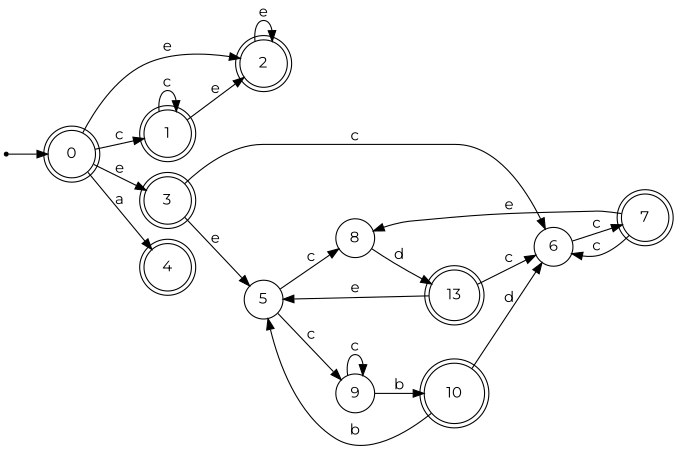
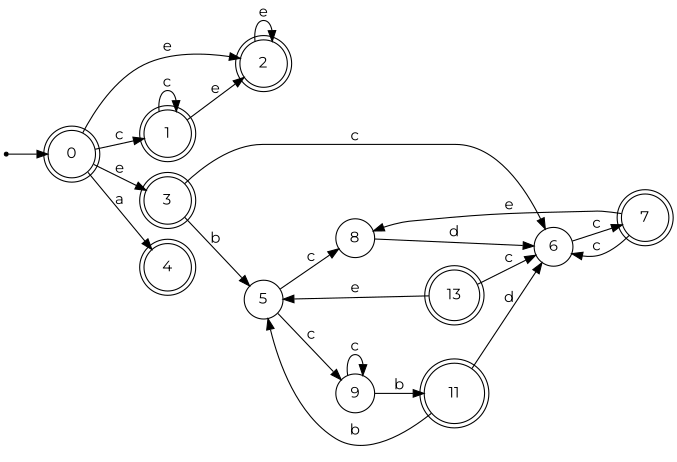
(216, 239) -> (216, 239)
(397, 265) -> (449, 242)
(454, 393) -> (454, 393)
